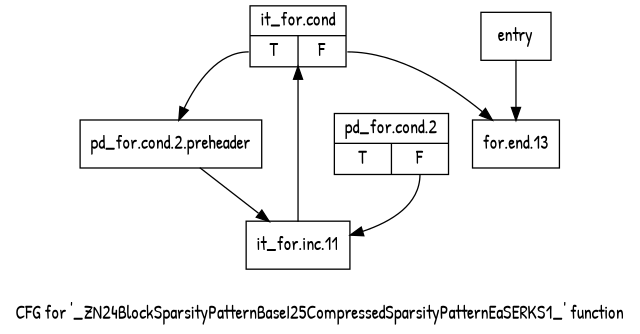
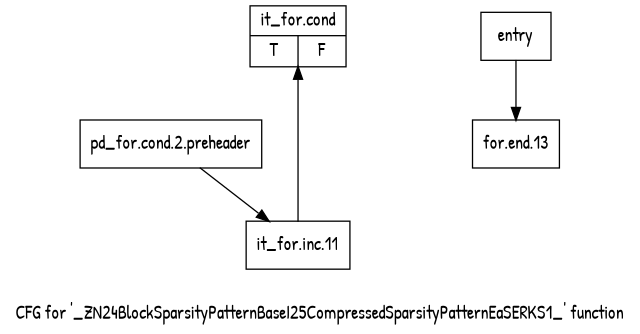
(209, 71) -> none
(419, 71) -> none
(391, 144) -> none
